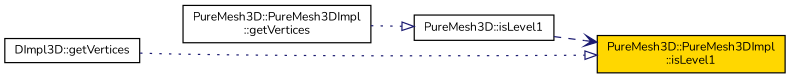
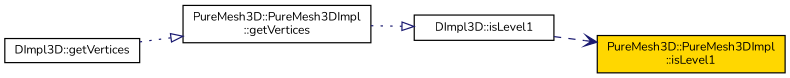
(484, 28) -> (484, 28)
(362, 56) -> (155, 40)
